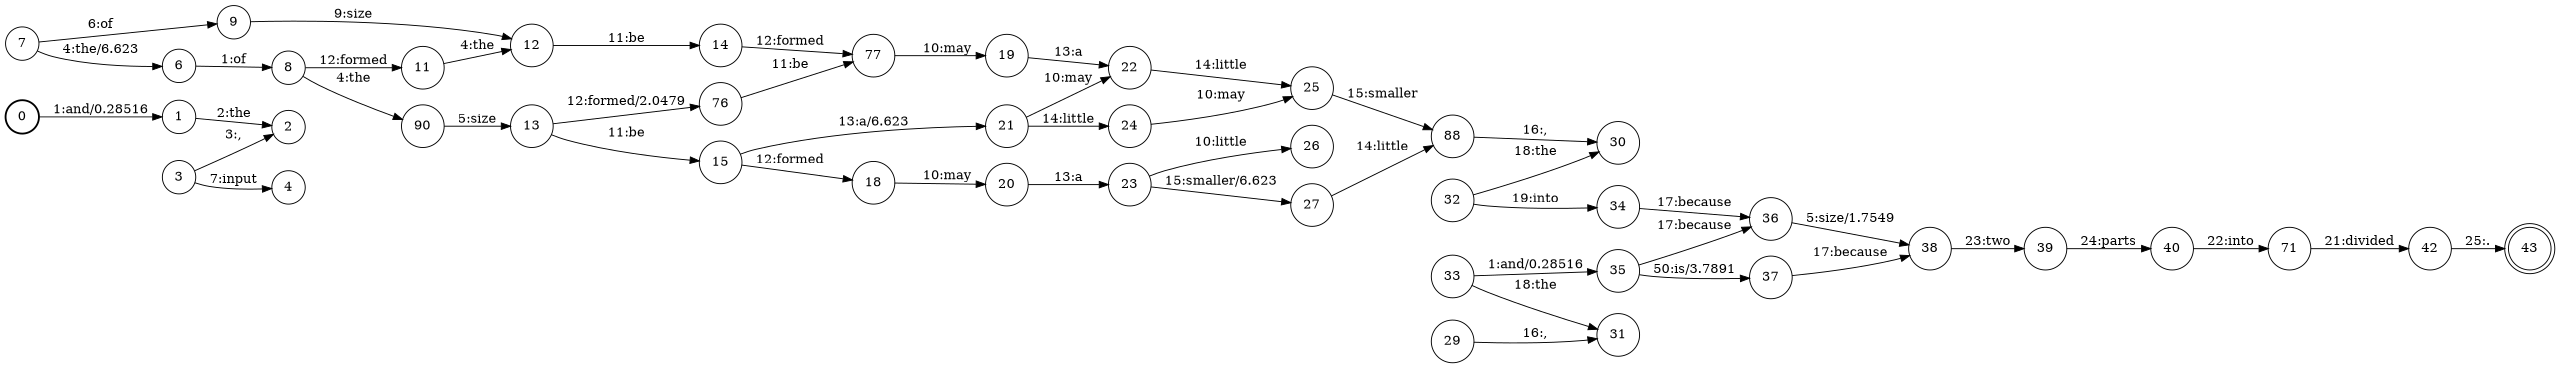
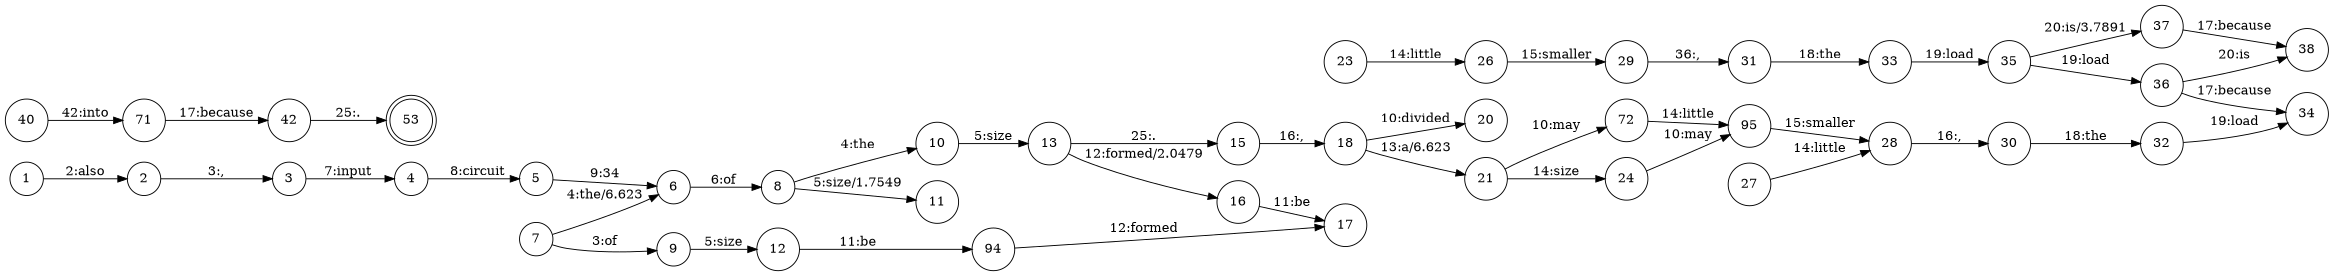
(353, 14) -> (724, 242)
(101, 25) -> (605, 241)
(721, 45) -> (993, 249)
(873, 56) -> (1345, 225)
(1007, 56) -> none
(473, 58) -> none
(234, 60) -> (724, 180)
(353, 61) -> (858, 183)
none -> (1551, 62)
(1130, 68) -> (1627, 120)
(1312, 88) -> (1750, 126)
(721, 104) -> (1238, 202)
(234, 114) -> (85, 172)
(22, 117) -> none
(1068, 119) -> (1556, 172)
(423, 126) -> (937, 144)
(626, 133) -> (1144, 137)
(857, 133) -> (1411, 163)
(1453, 136) -> (1890, 144)
(1221, 142) -> (1416, 55)
(230, 155) -> (212, 179)
(790, 160) -> (1292, 137)
(947, 176) -> (1416, 119)
(1532, 177) -> (2081, 144)
none -> (536, 179)
(1064, 185) -> none
(1216, 194) -> none
(1535, 199) -> (2234, 122)
(1690, 213) -> (2228, 105)
(1850, 218) -> (2234, 55)
(1695, 226) -> (2086, 61)
(2231, 242) -> (85, 113)
(2360, 242) -> (217, 113)
(2045, 249) -> none
(2530, 249) -> (411, 120)
(1535, 265) -> (1950, 55)
(1695, 270) -> (2086, 28)
(1530, 308) -> (1815, 62)
(1535, 334) -> (1688, 55)
